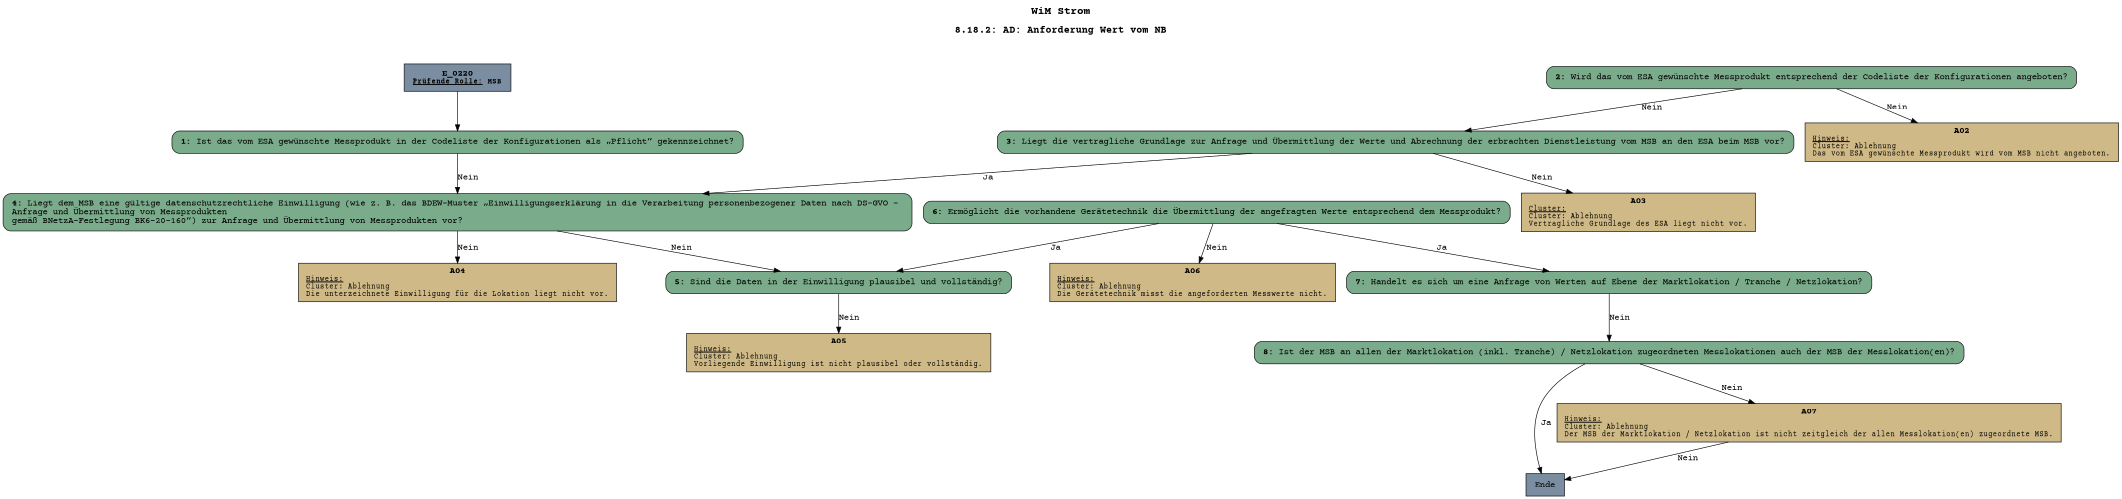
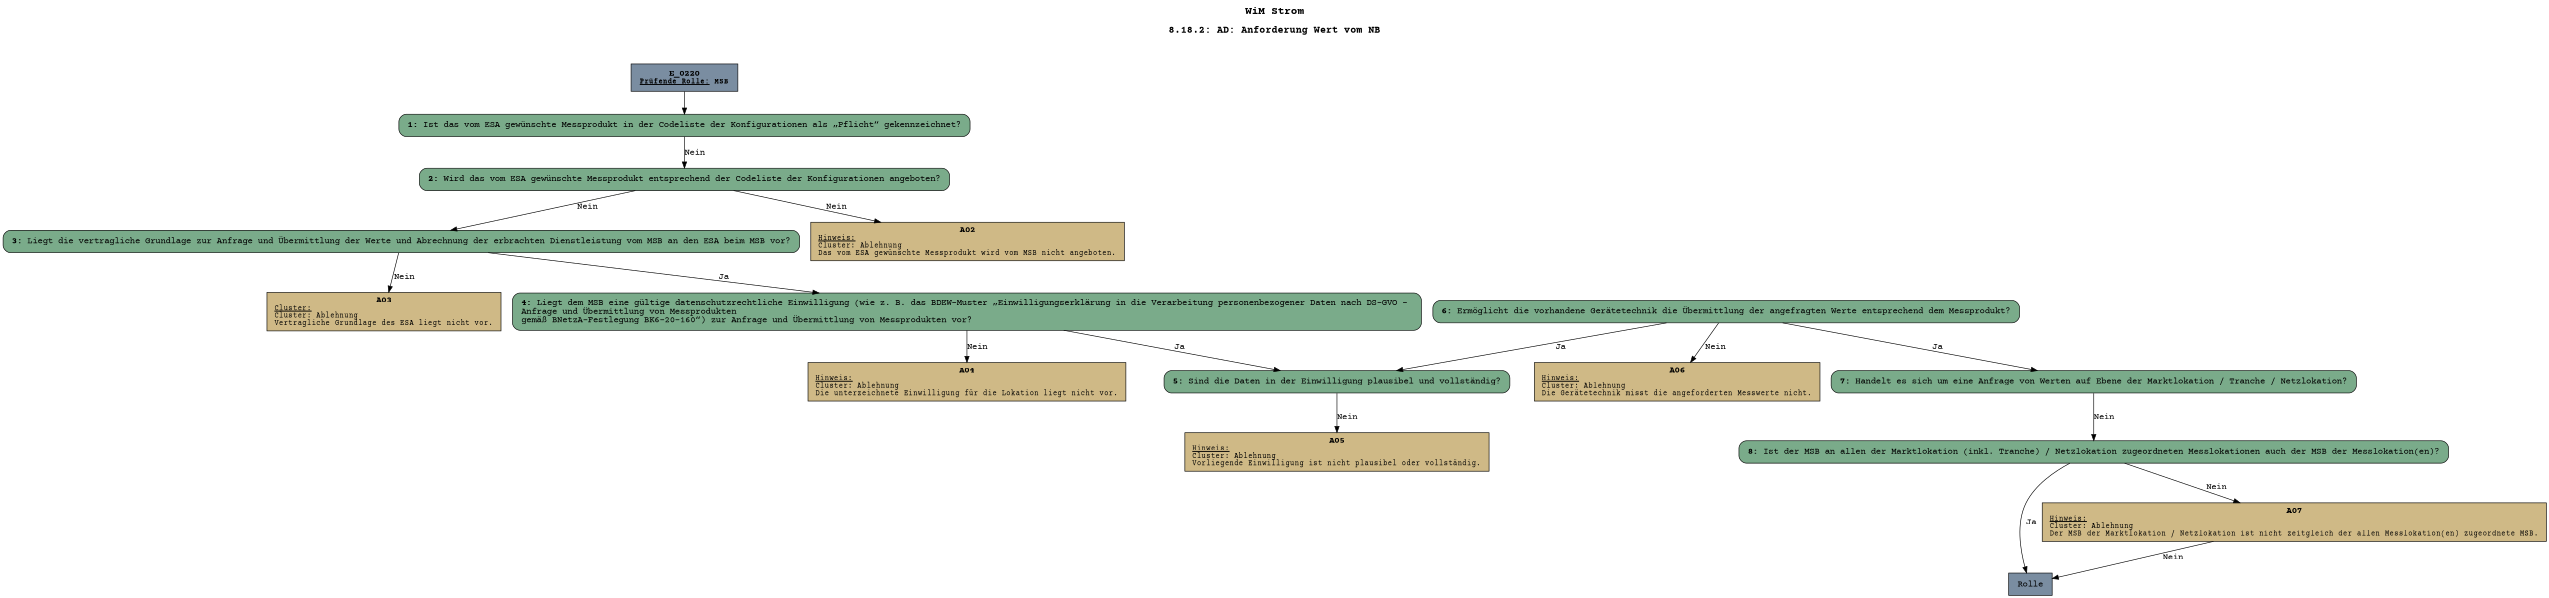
(458, 170) -> (684, 149)
(682, 247) -> (1180, 347)
(1545, 485) -> (2030, 584)
